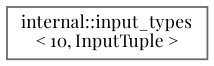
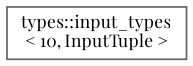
(107, 33) -> (97, 33)
